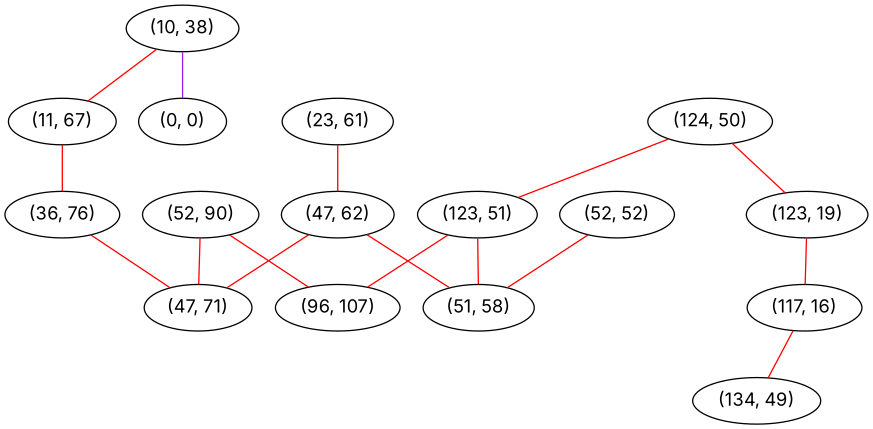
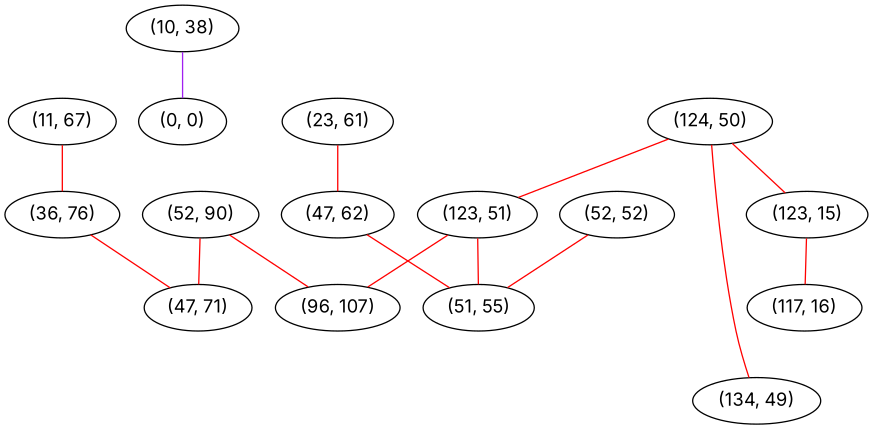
(122, 75) -> none
(807, 215) -> (807, 215)
(276, 256) -> none
(479, 308) -> (479, 308)
(781, 354) -> (724, 262)
